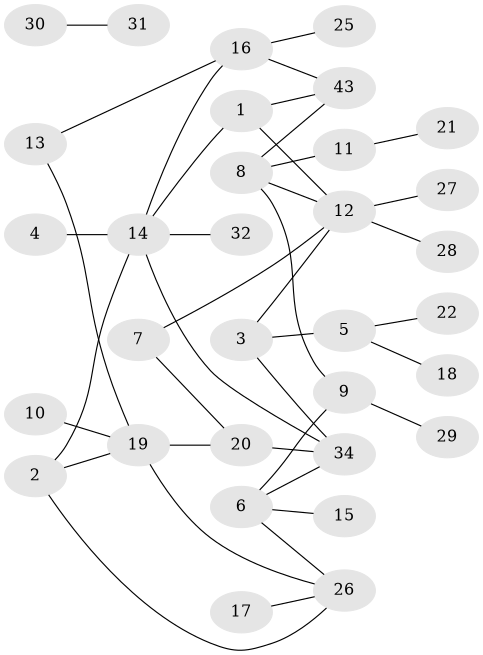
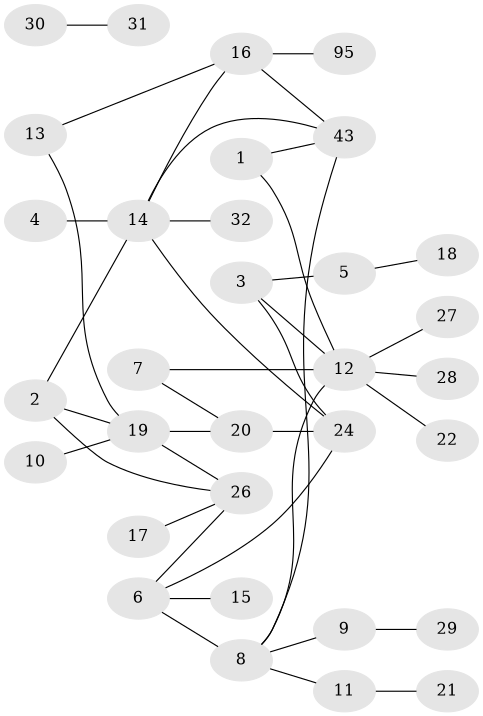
(344, 26) -> (344, 54)
(187, 171) -> (216, 126)
(396, 322) -> (396, 405)
(344, 454) -> (344, 431)
(287, 458) -> (190, 629)
